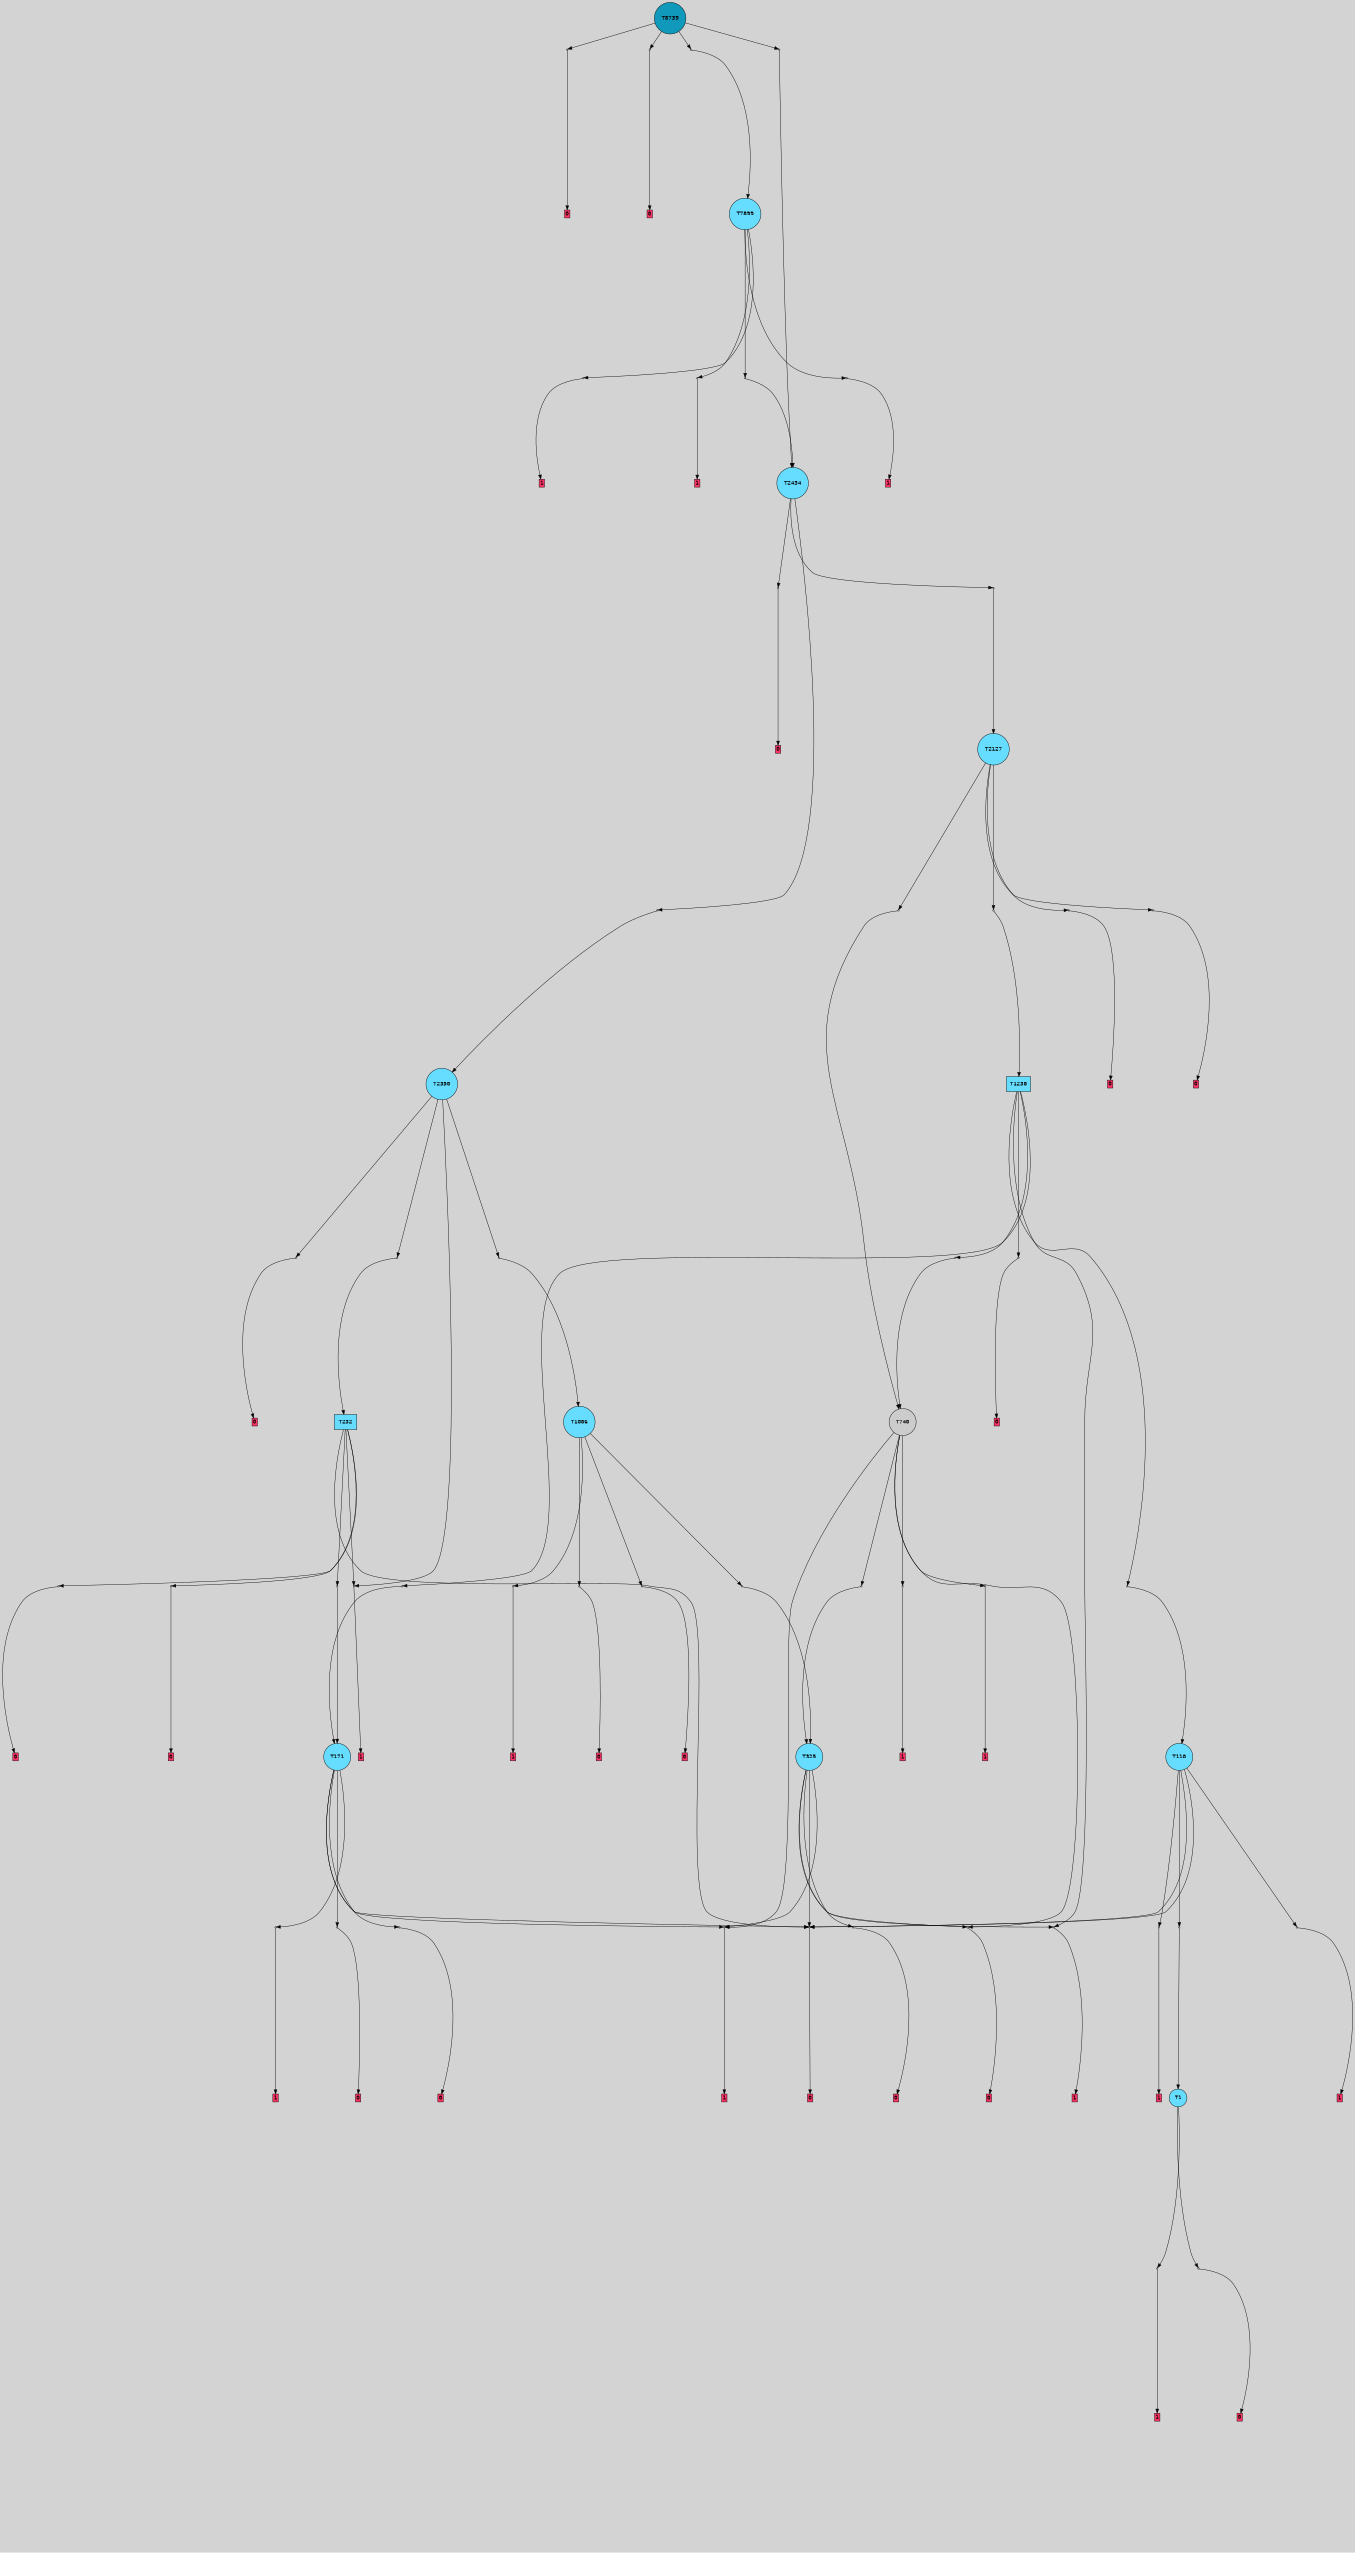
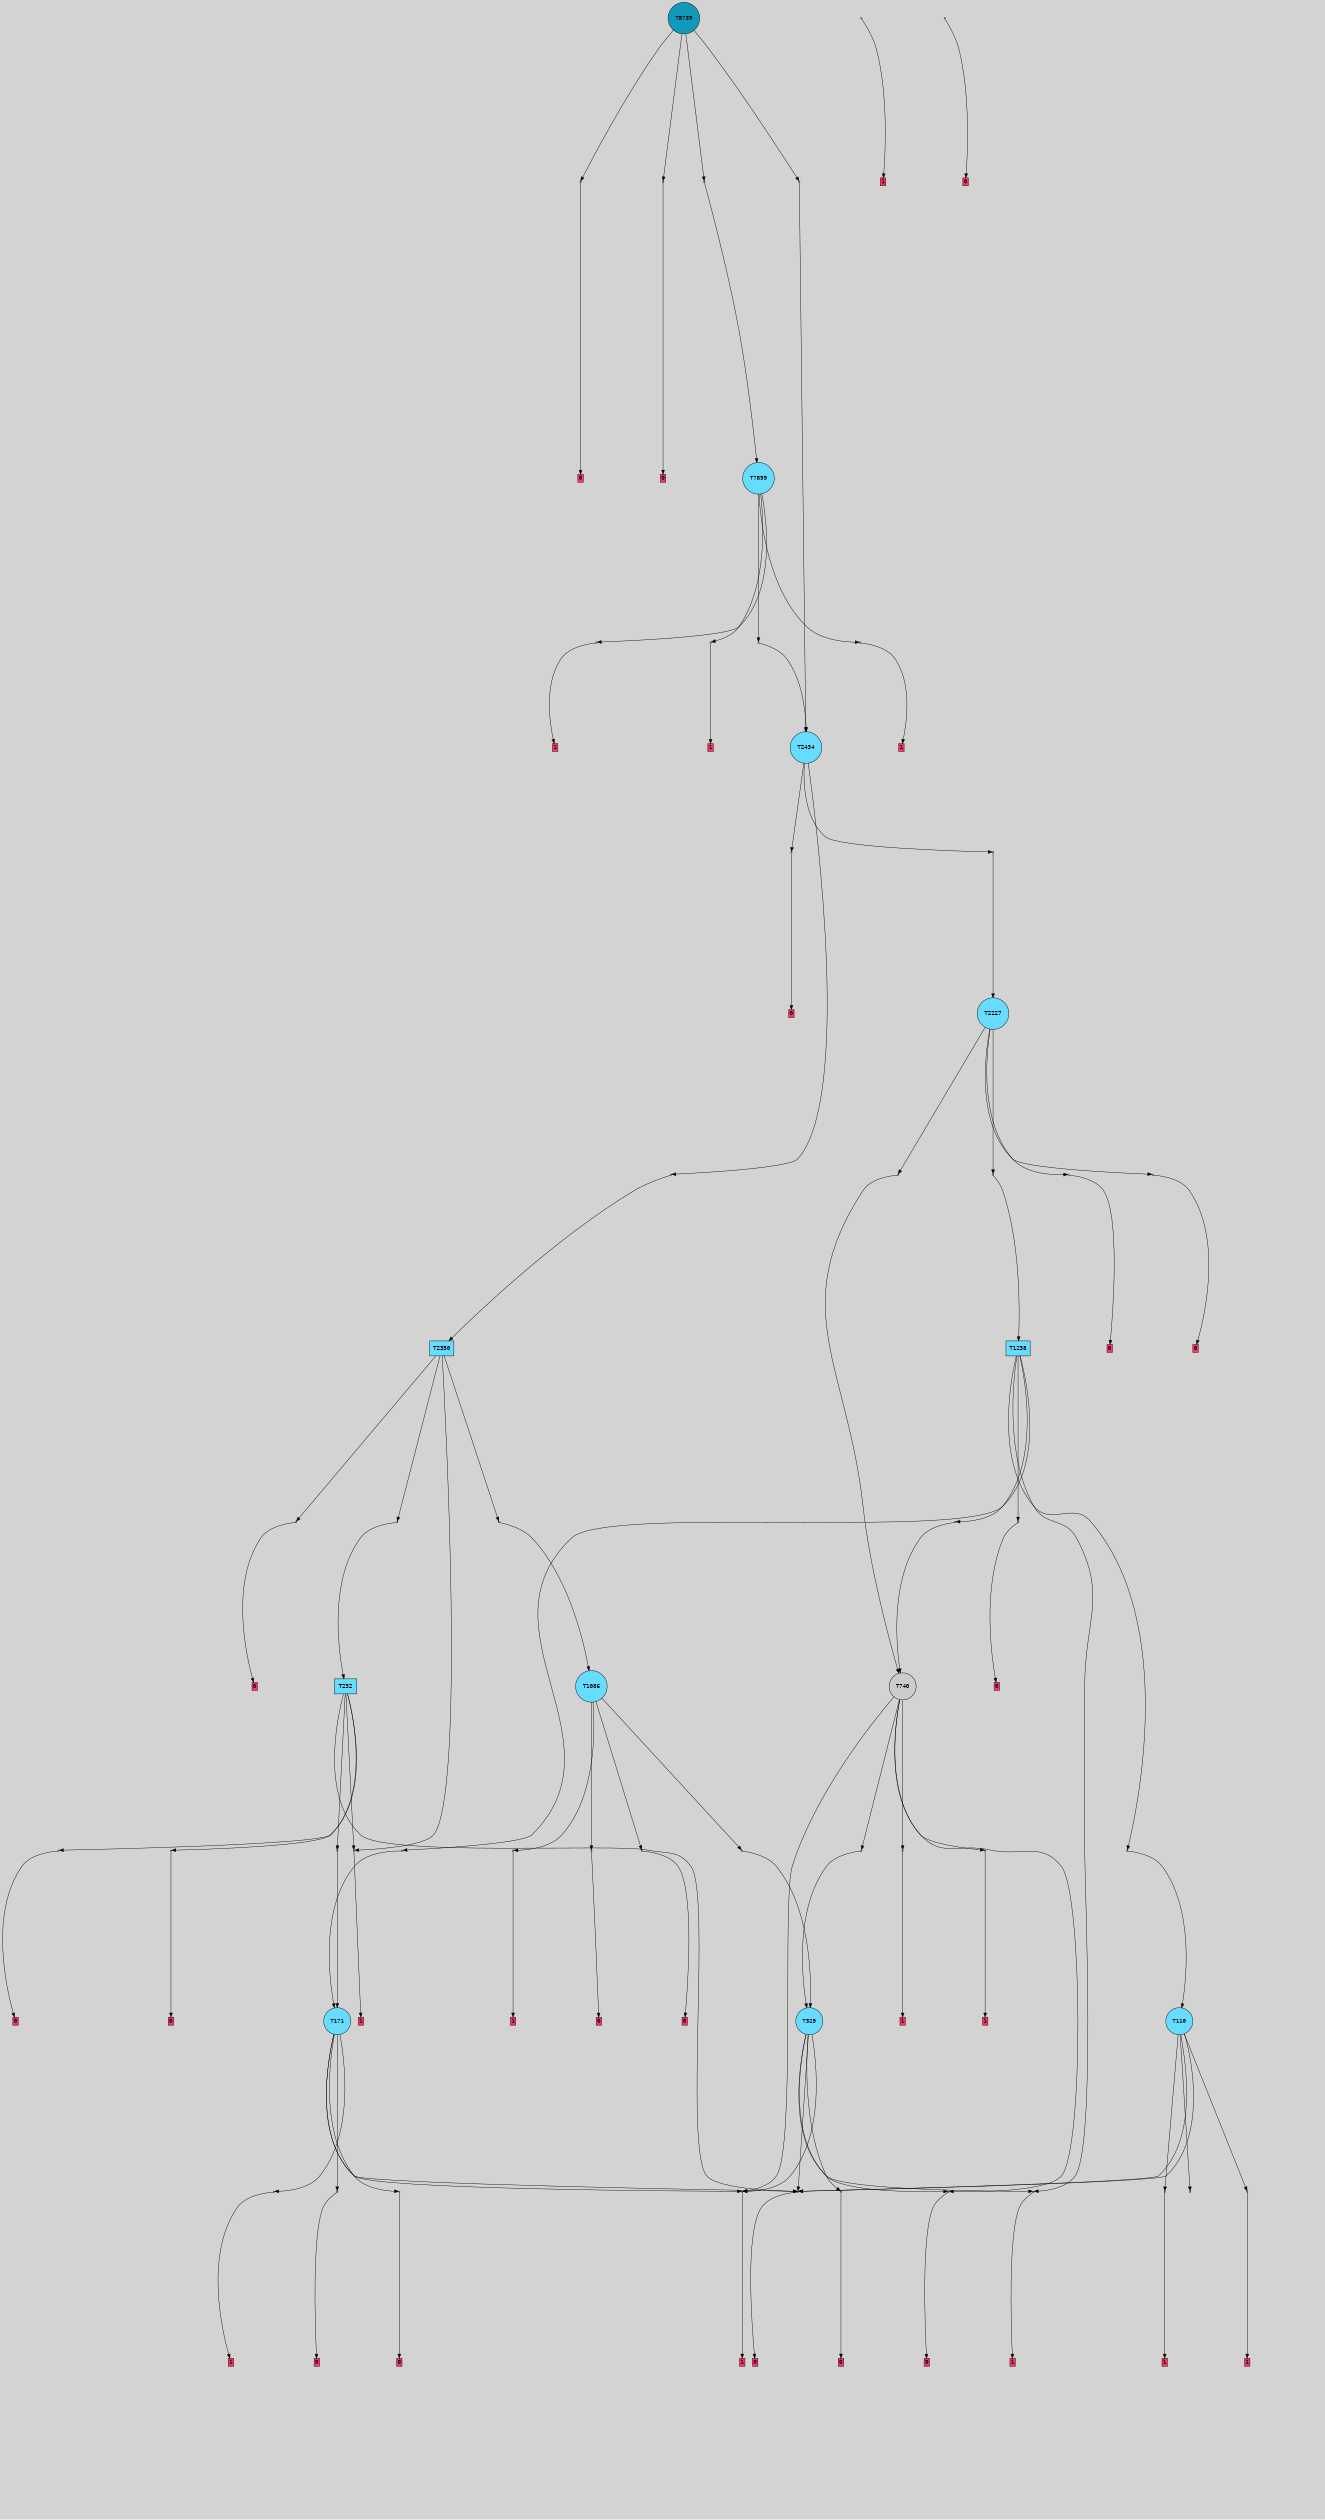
(993, 749) -> (993, 1014)
(442, 1084) -> (442, 1348)
(1178, 2098) -> none
